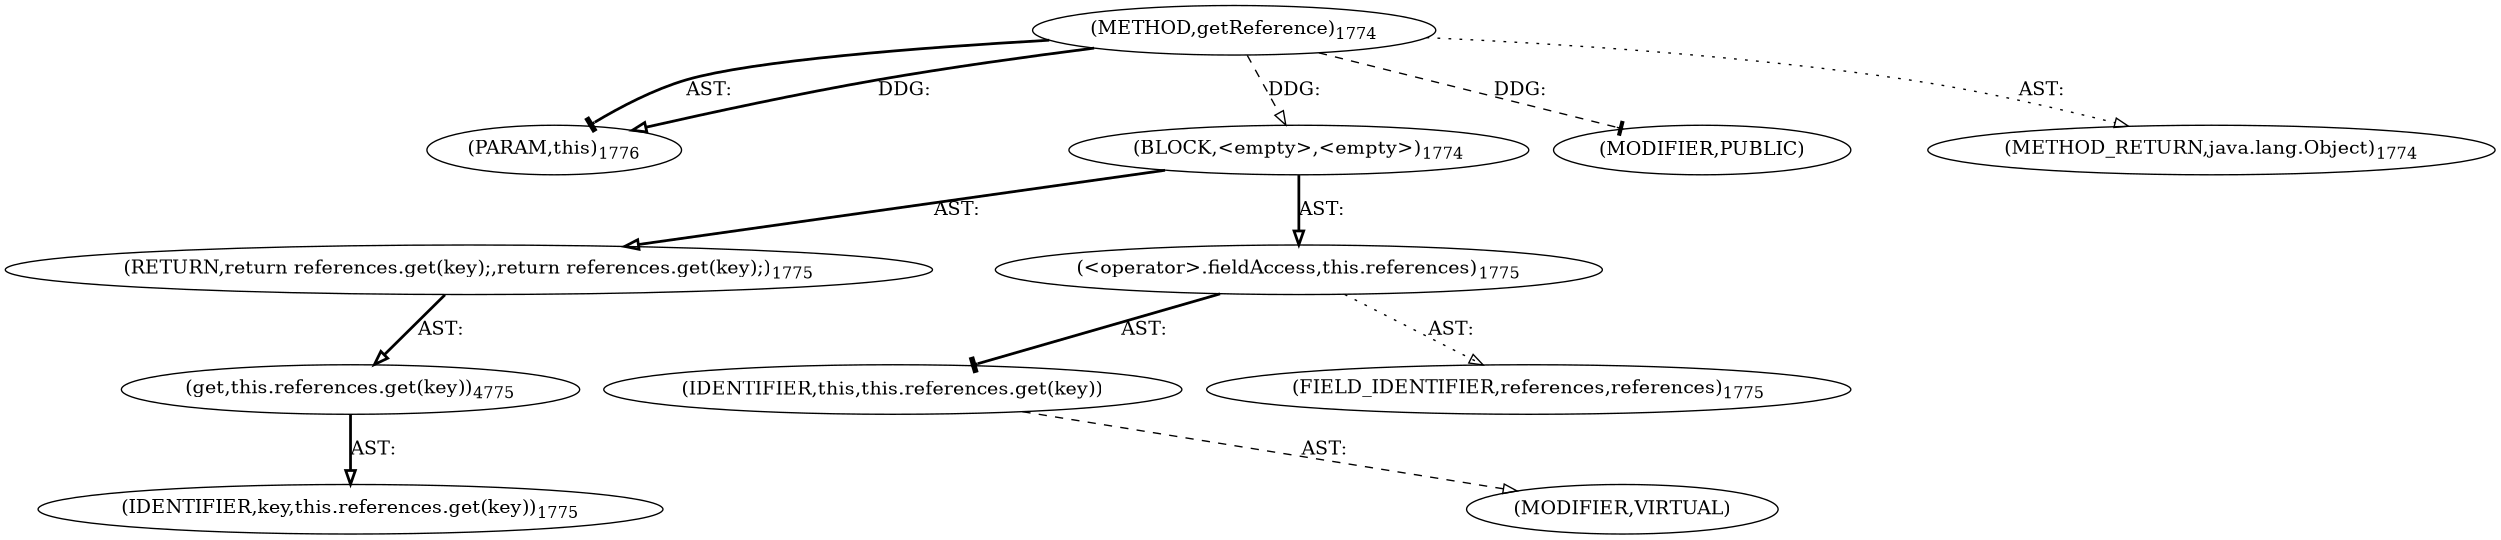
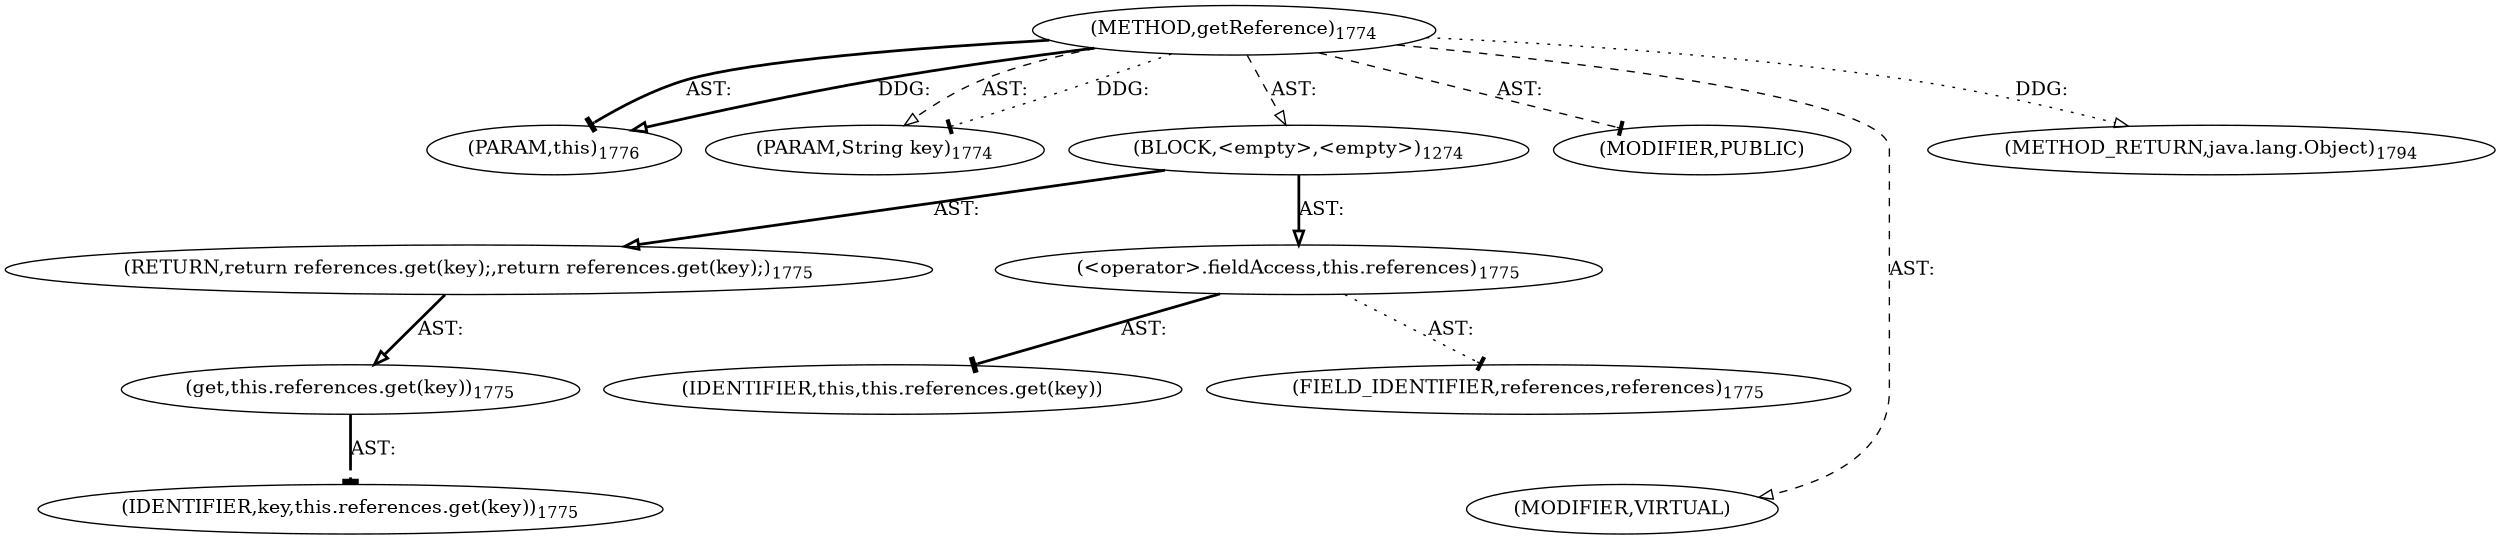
(1297, 90) -> (1297, 90)
(1523, 90) -> (1523, 90)
(2045, 90) -> (2045, 90)
(1443, 148) -> (1443, 148)
(2397, 148) -> (2397, 148)
none -> (875, 150)
(1411, 328) -> (1411, 328)
(494, 387) -> (494, 387)
(351, 442) -> (351, 442)
(1263, 450) -> (1851, 119)
